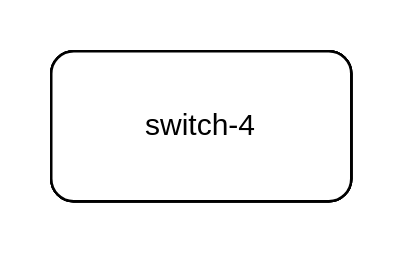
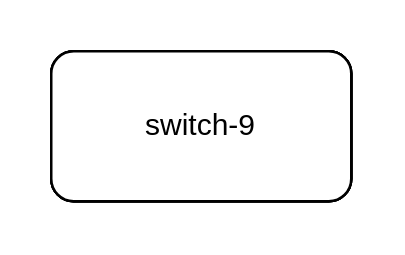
(201, 126) -> (201, 126)
